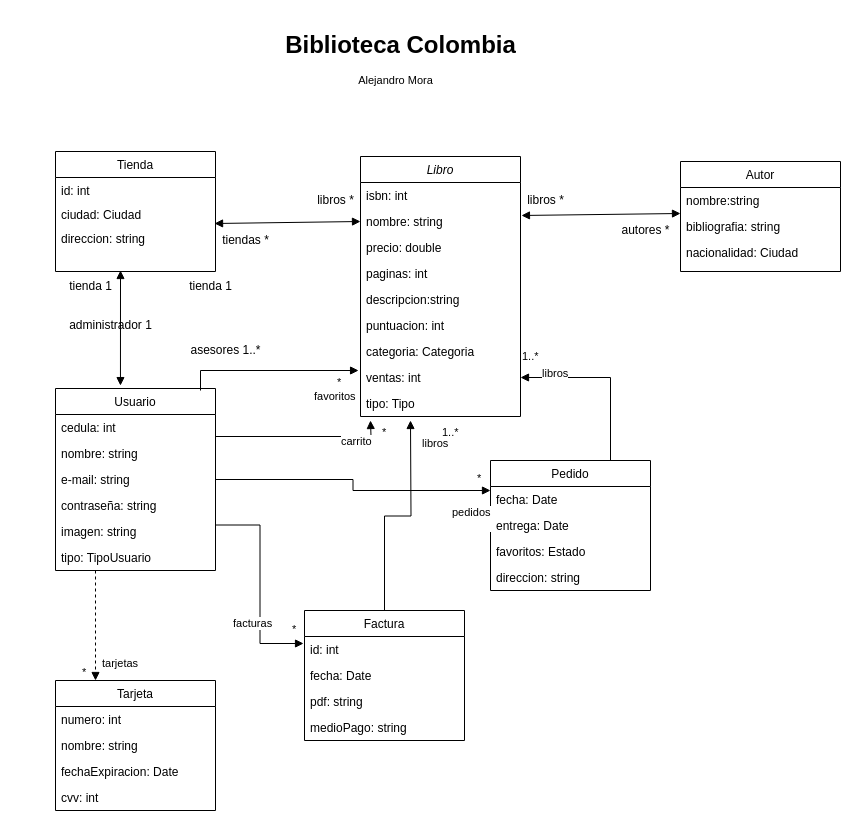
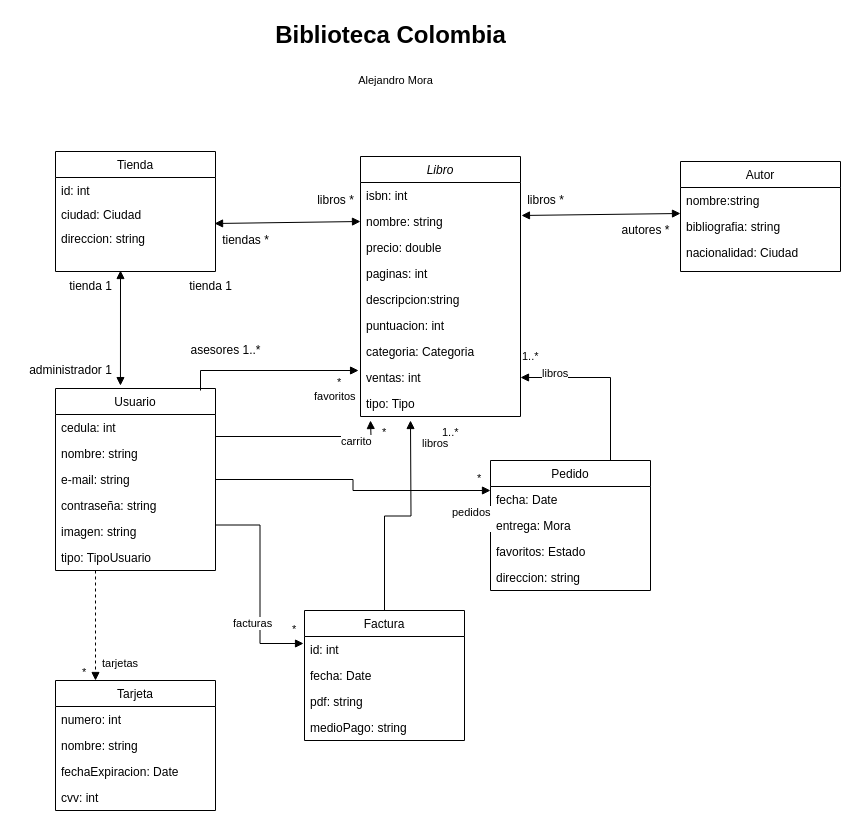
(401, 46) -> (391, 36)
(111, 326) -> (71, 371)
(537, 526) -> (537, 526)
